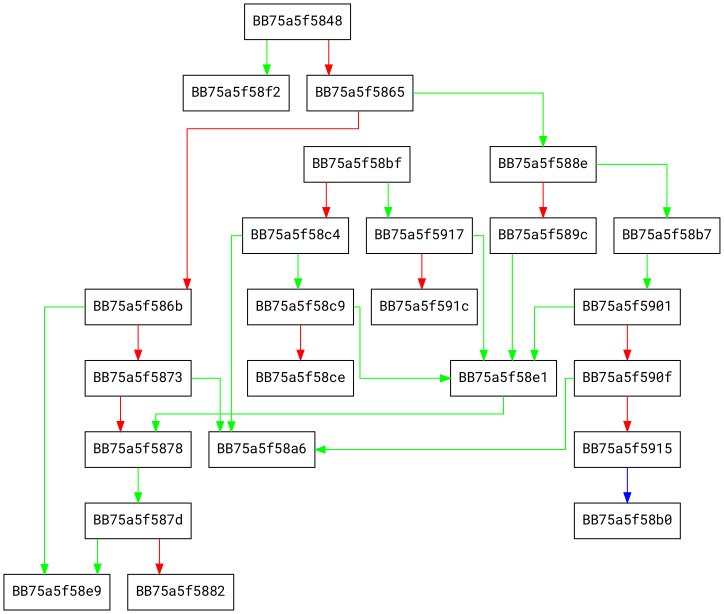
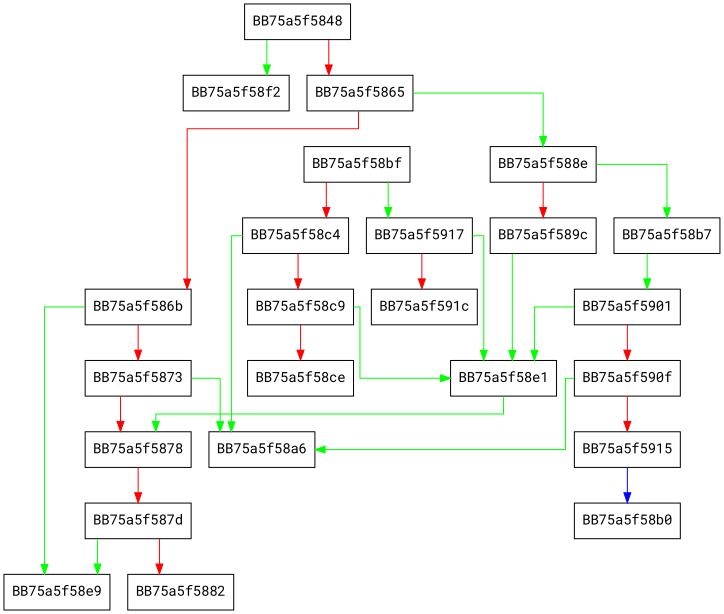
(298, 266) -> (298, 266)
(138, 480) -> (138, 480)
